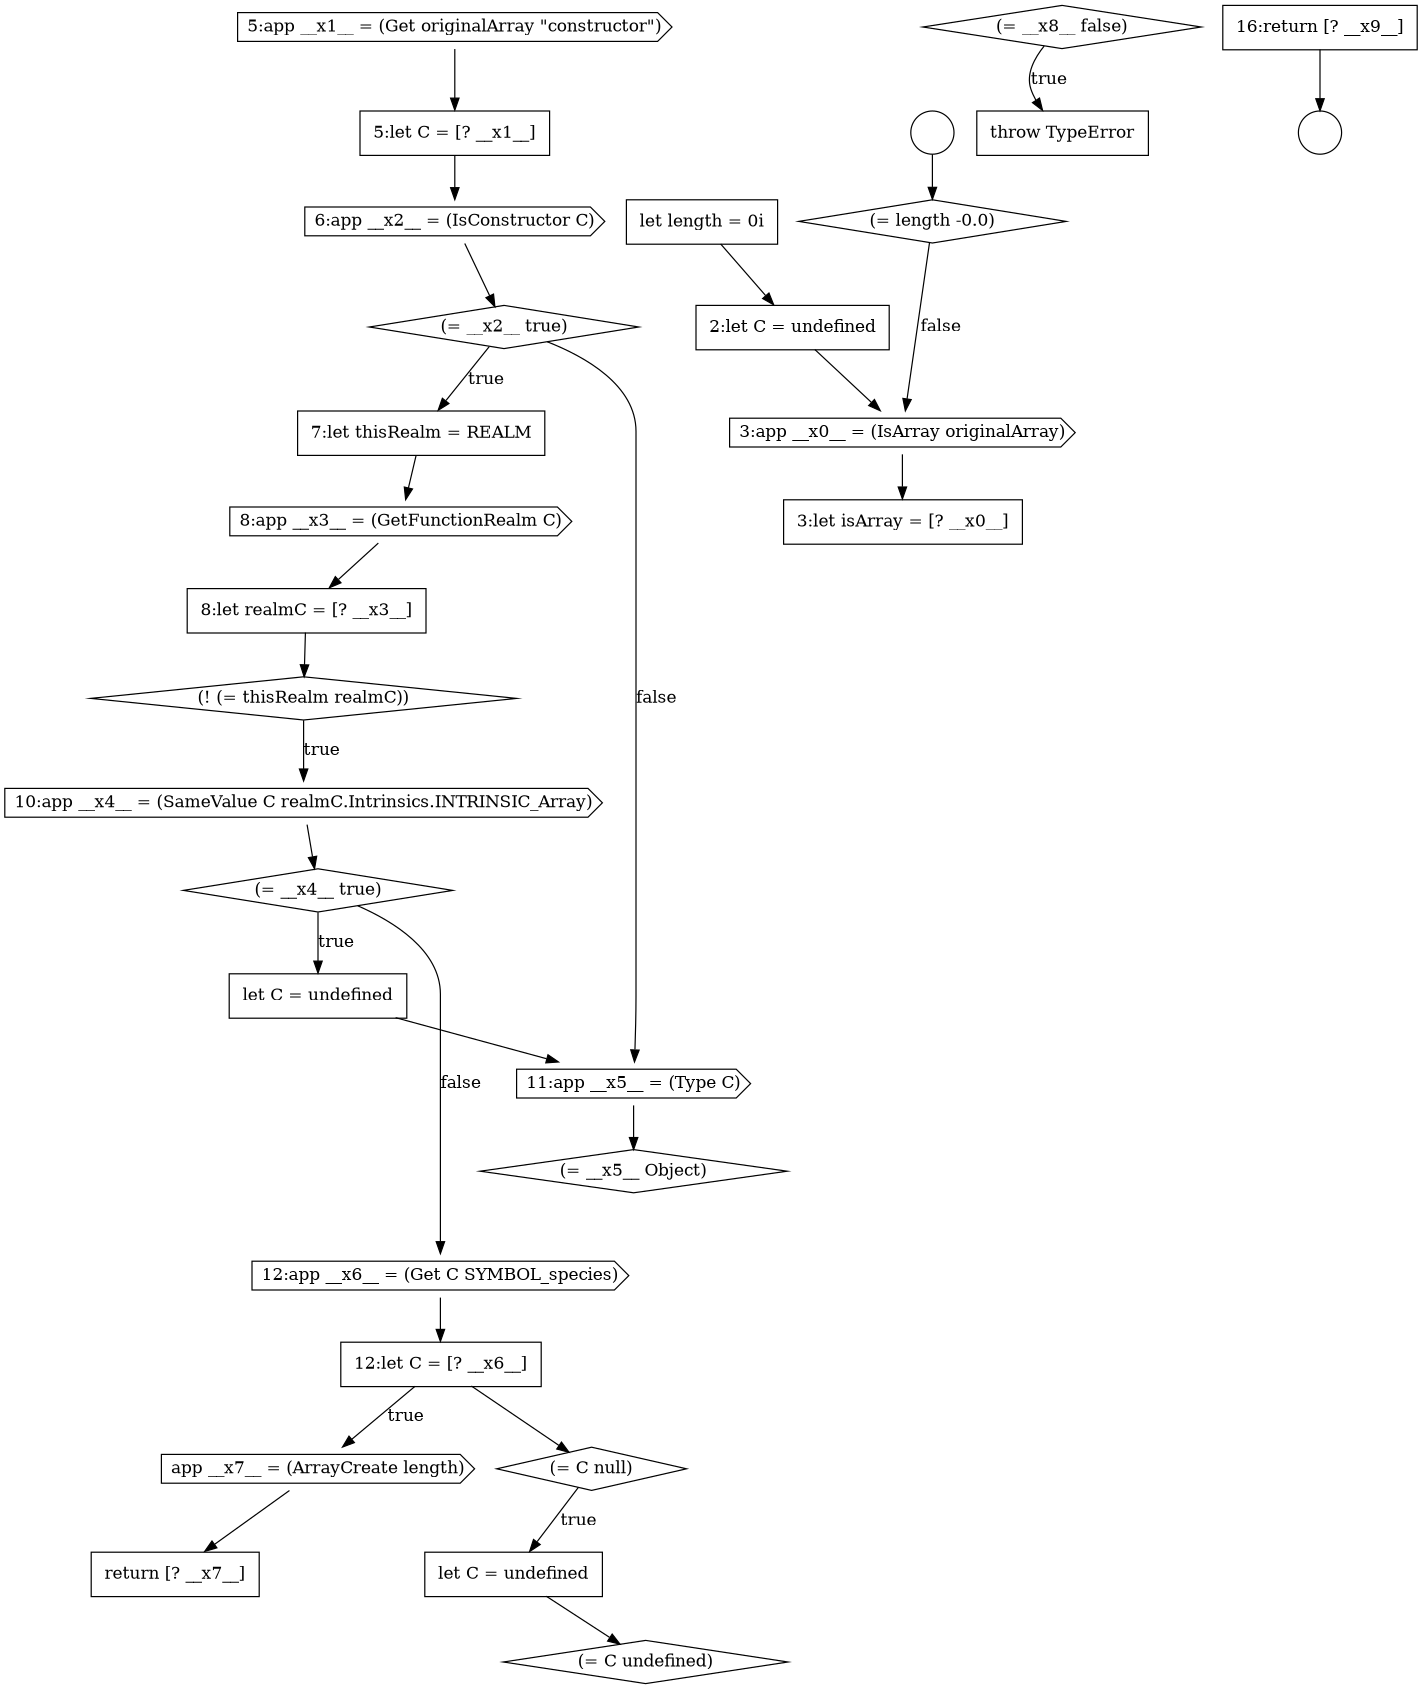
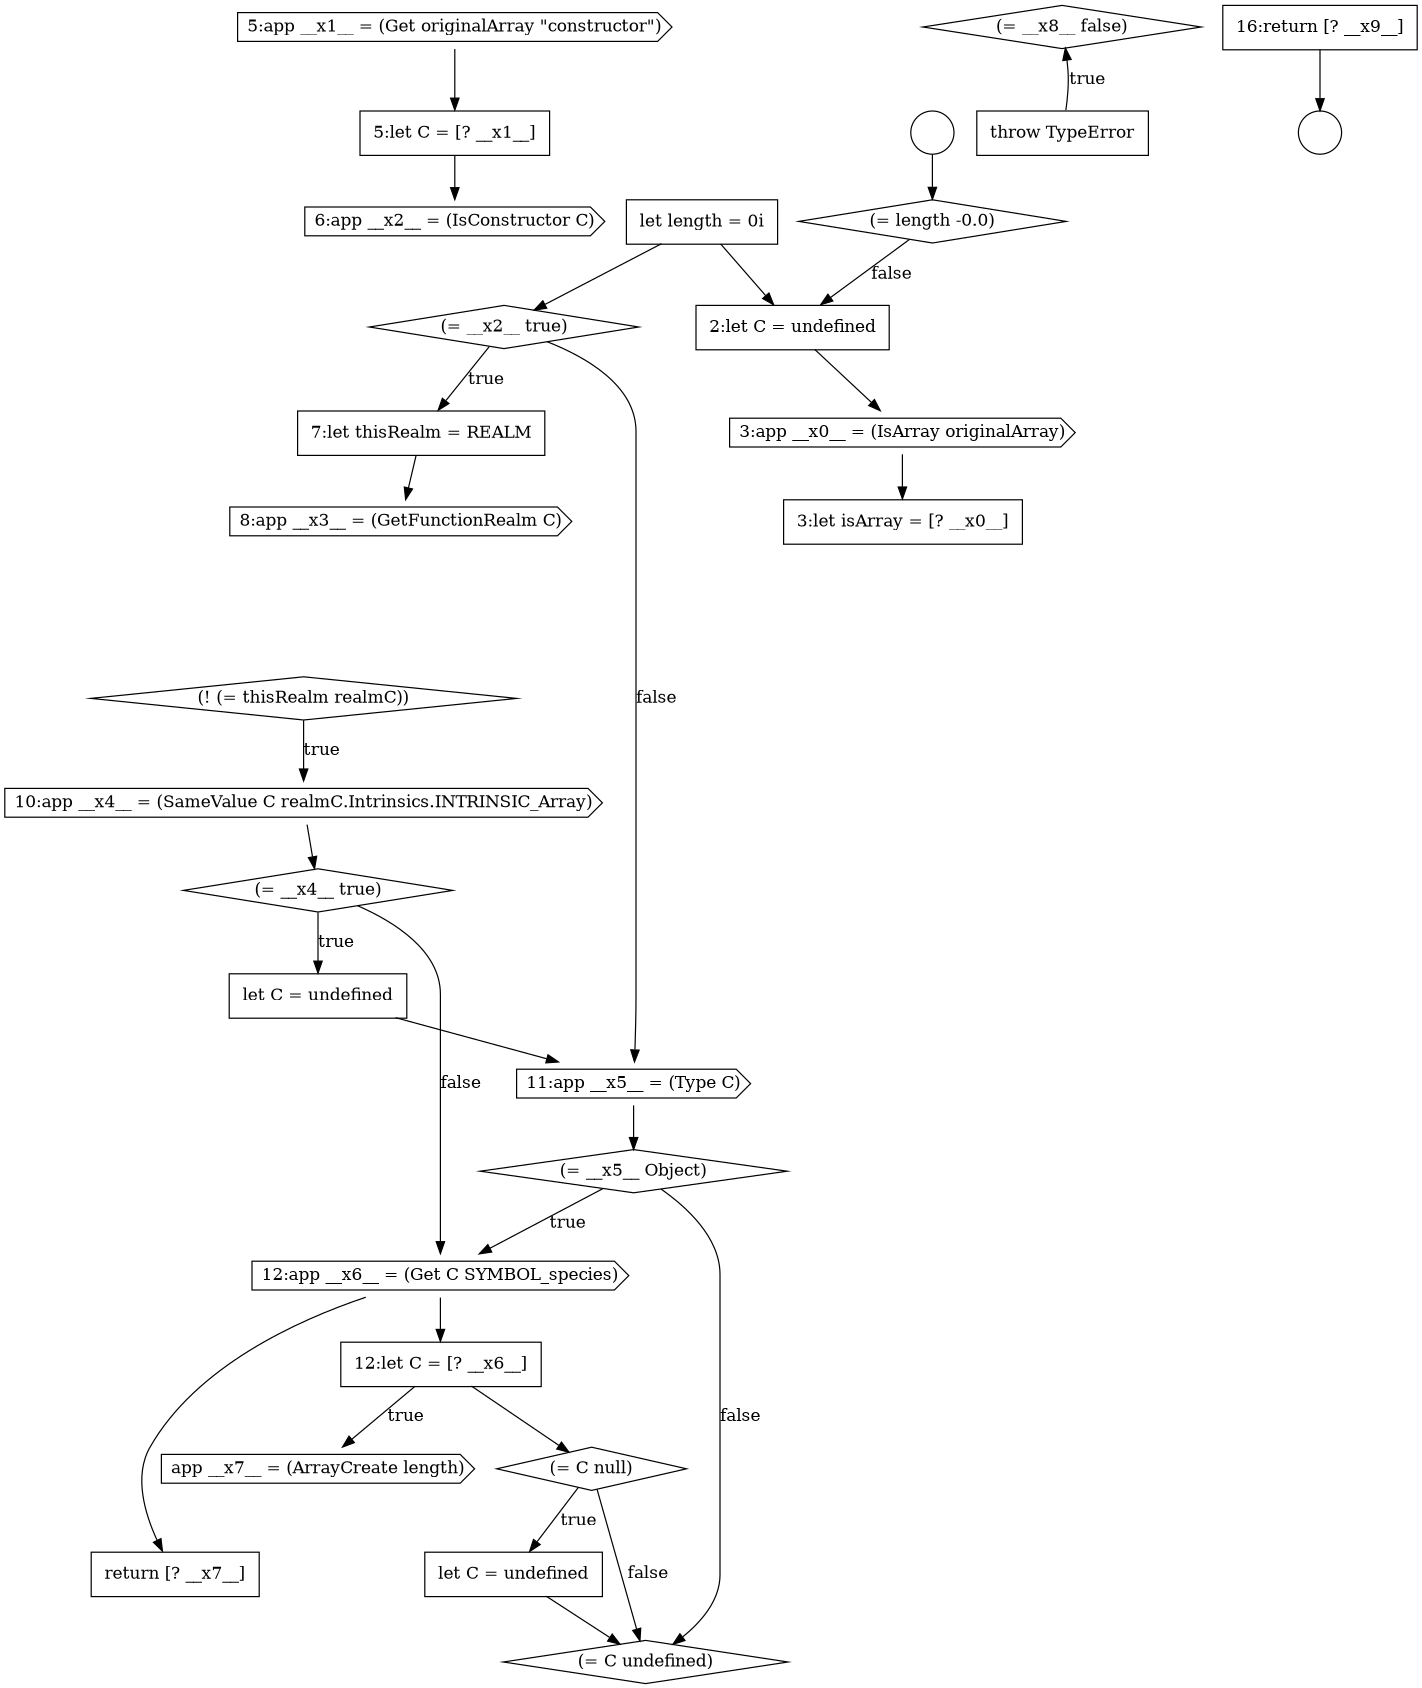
(1030, 72) -> (1068, 85)
(477, 270) -> (603, 274)
(918, 321) -> (870, 269)
(306, 610) -> none
none -> (546, 1218)
none -> (720, 1408)
(252, 1517) -> (206, 1383)
none -> (617, 1559)
